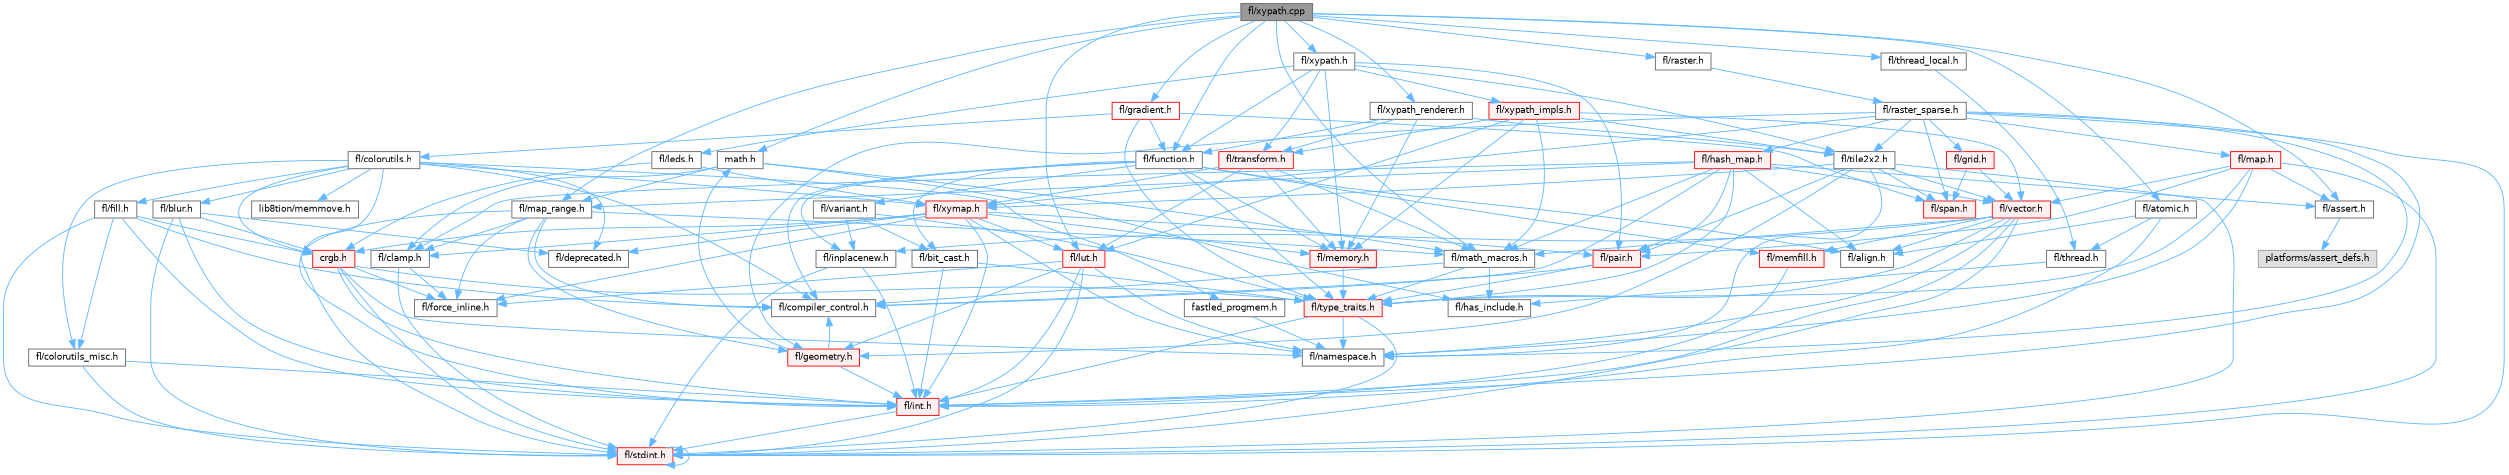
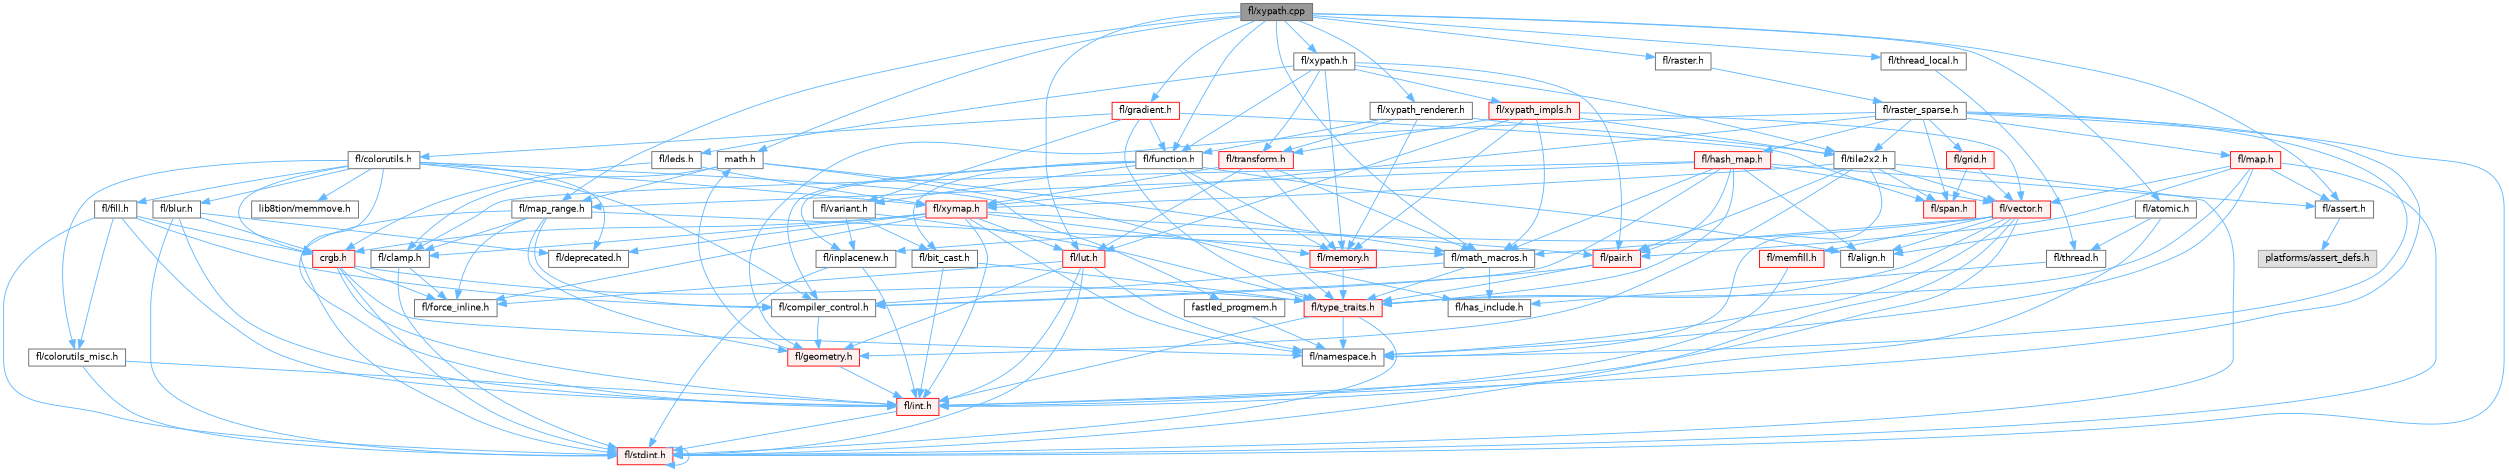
none -> (999, 159)
(1476, 211) -> none
(830, 336) -> (818, 328)
